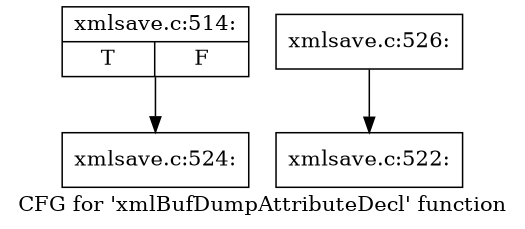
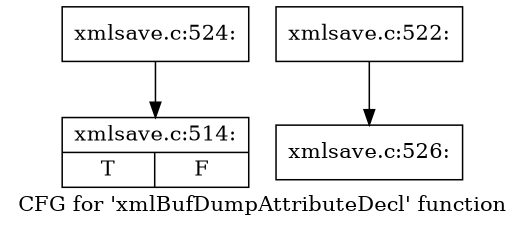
(369, 93) -> (369, 86)
(155, 97) -> (155, 82)
